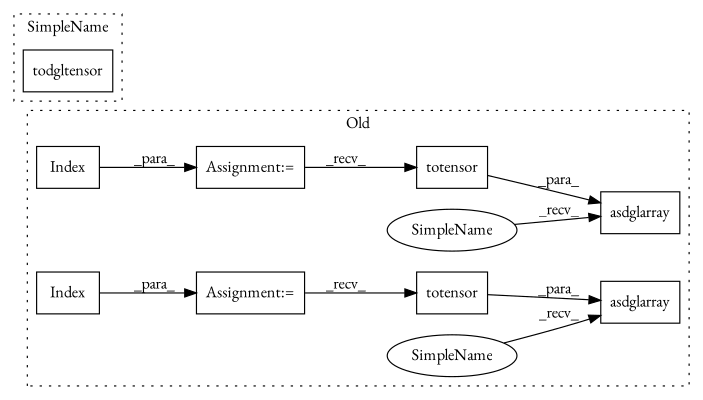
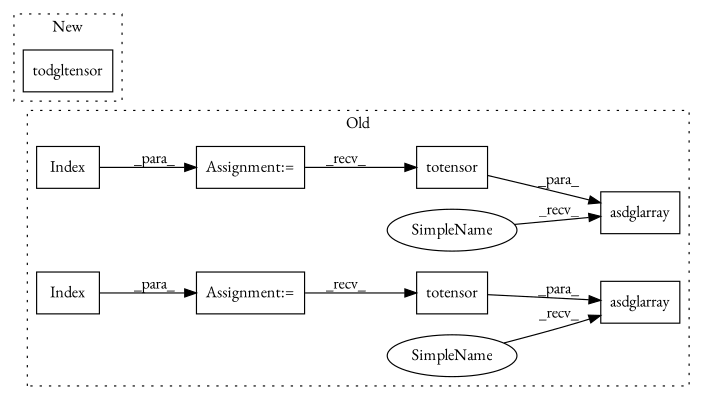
(68, 27) -> (68, 27)
